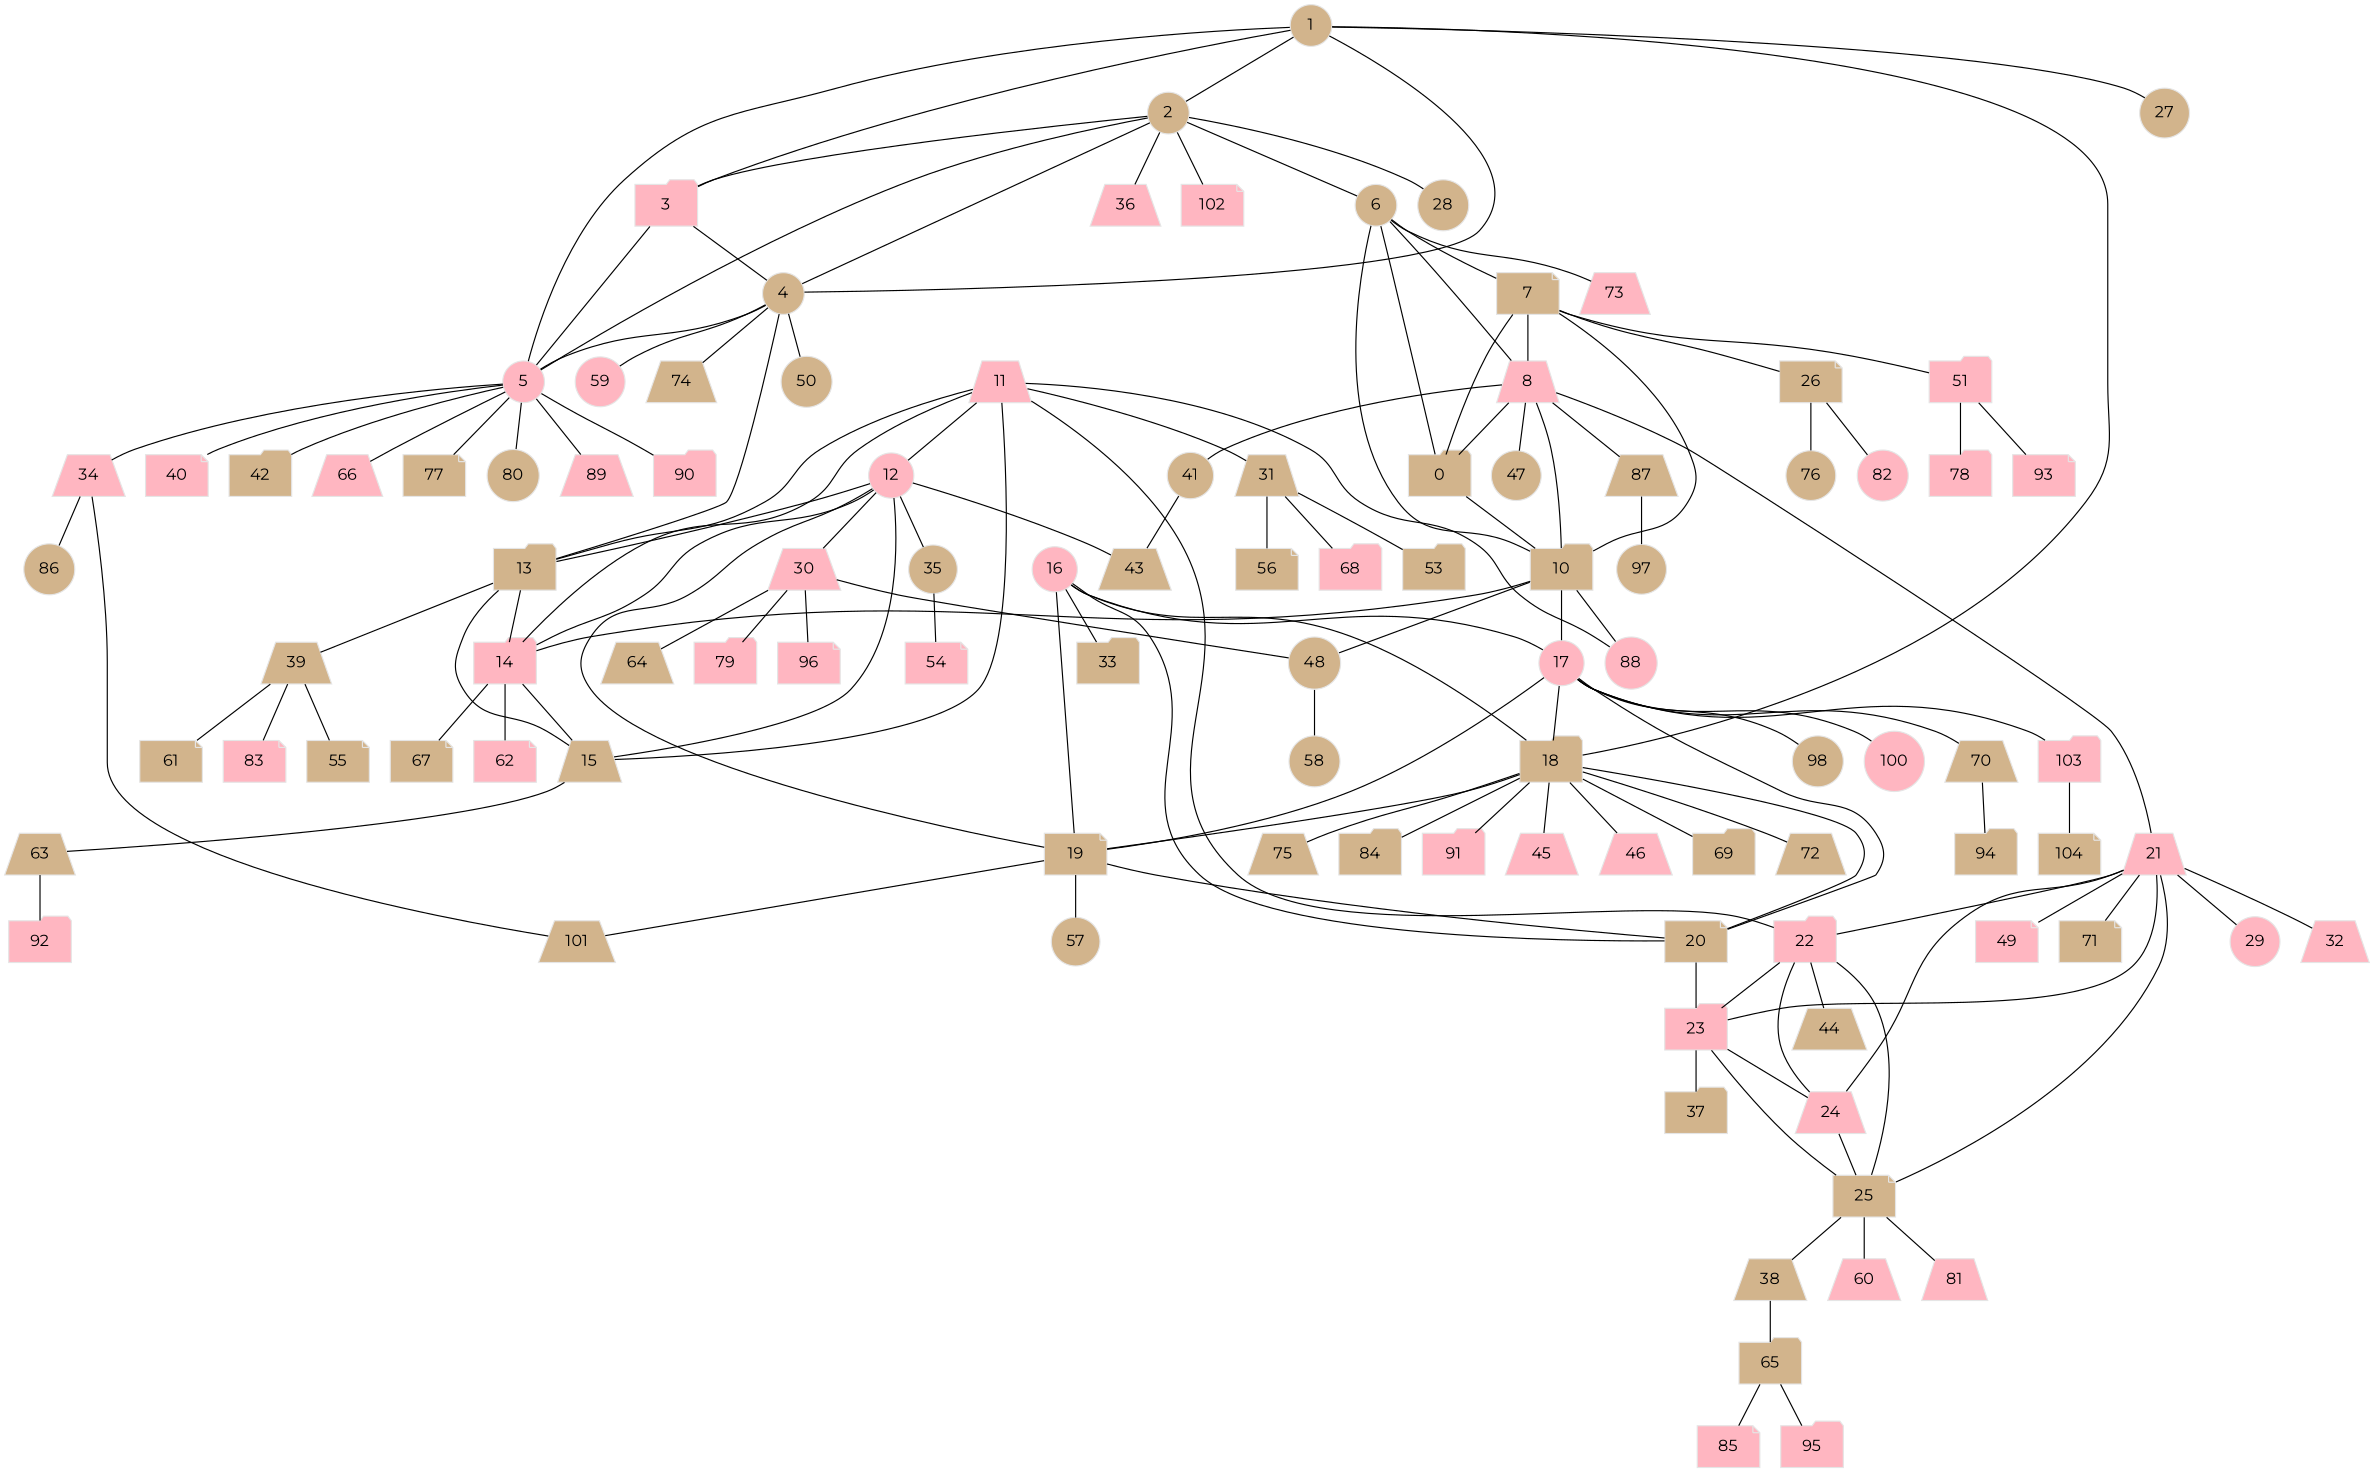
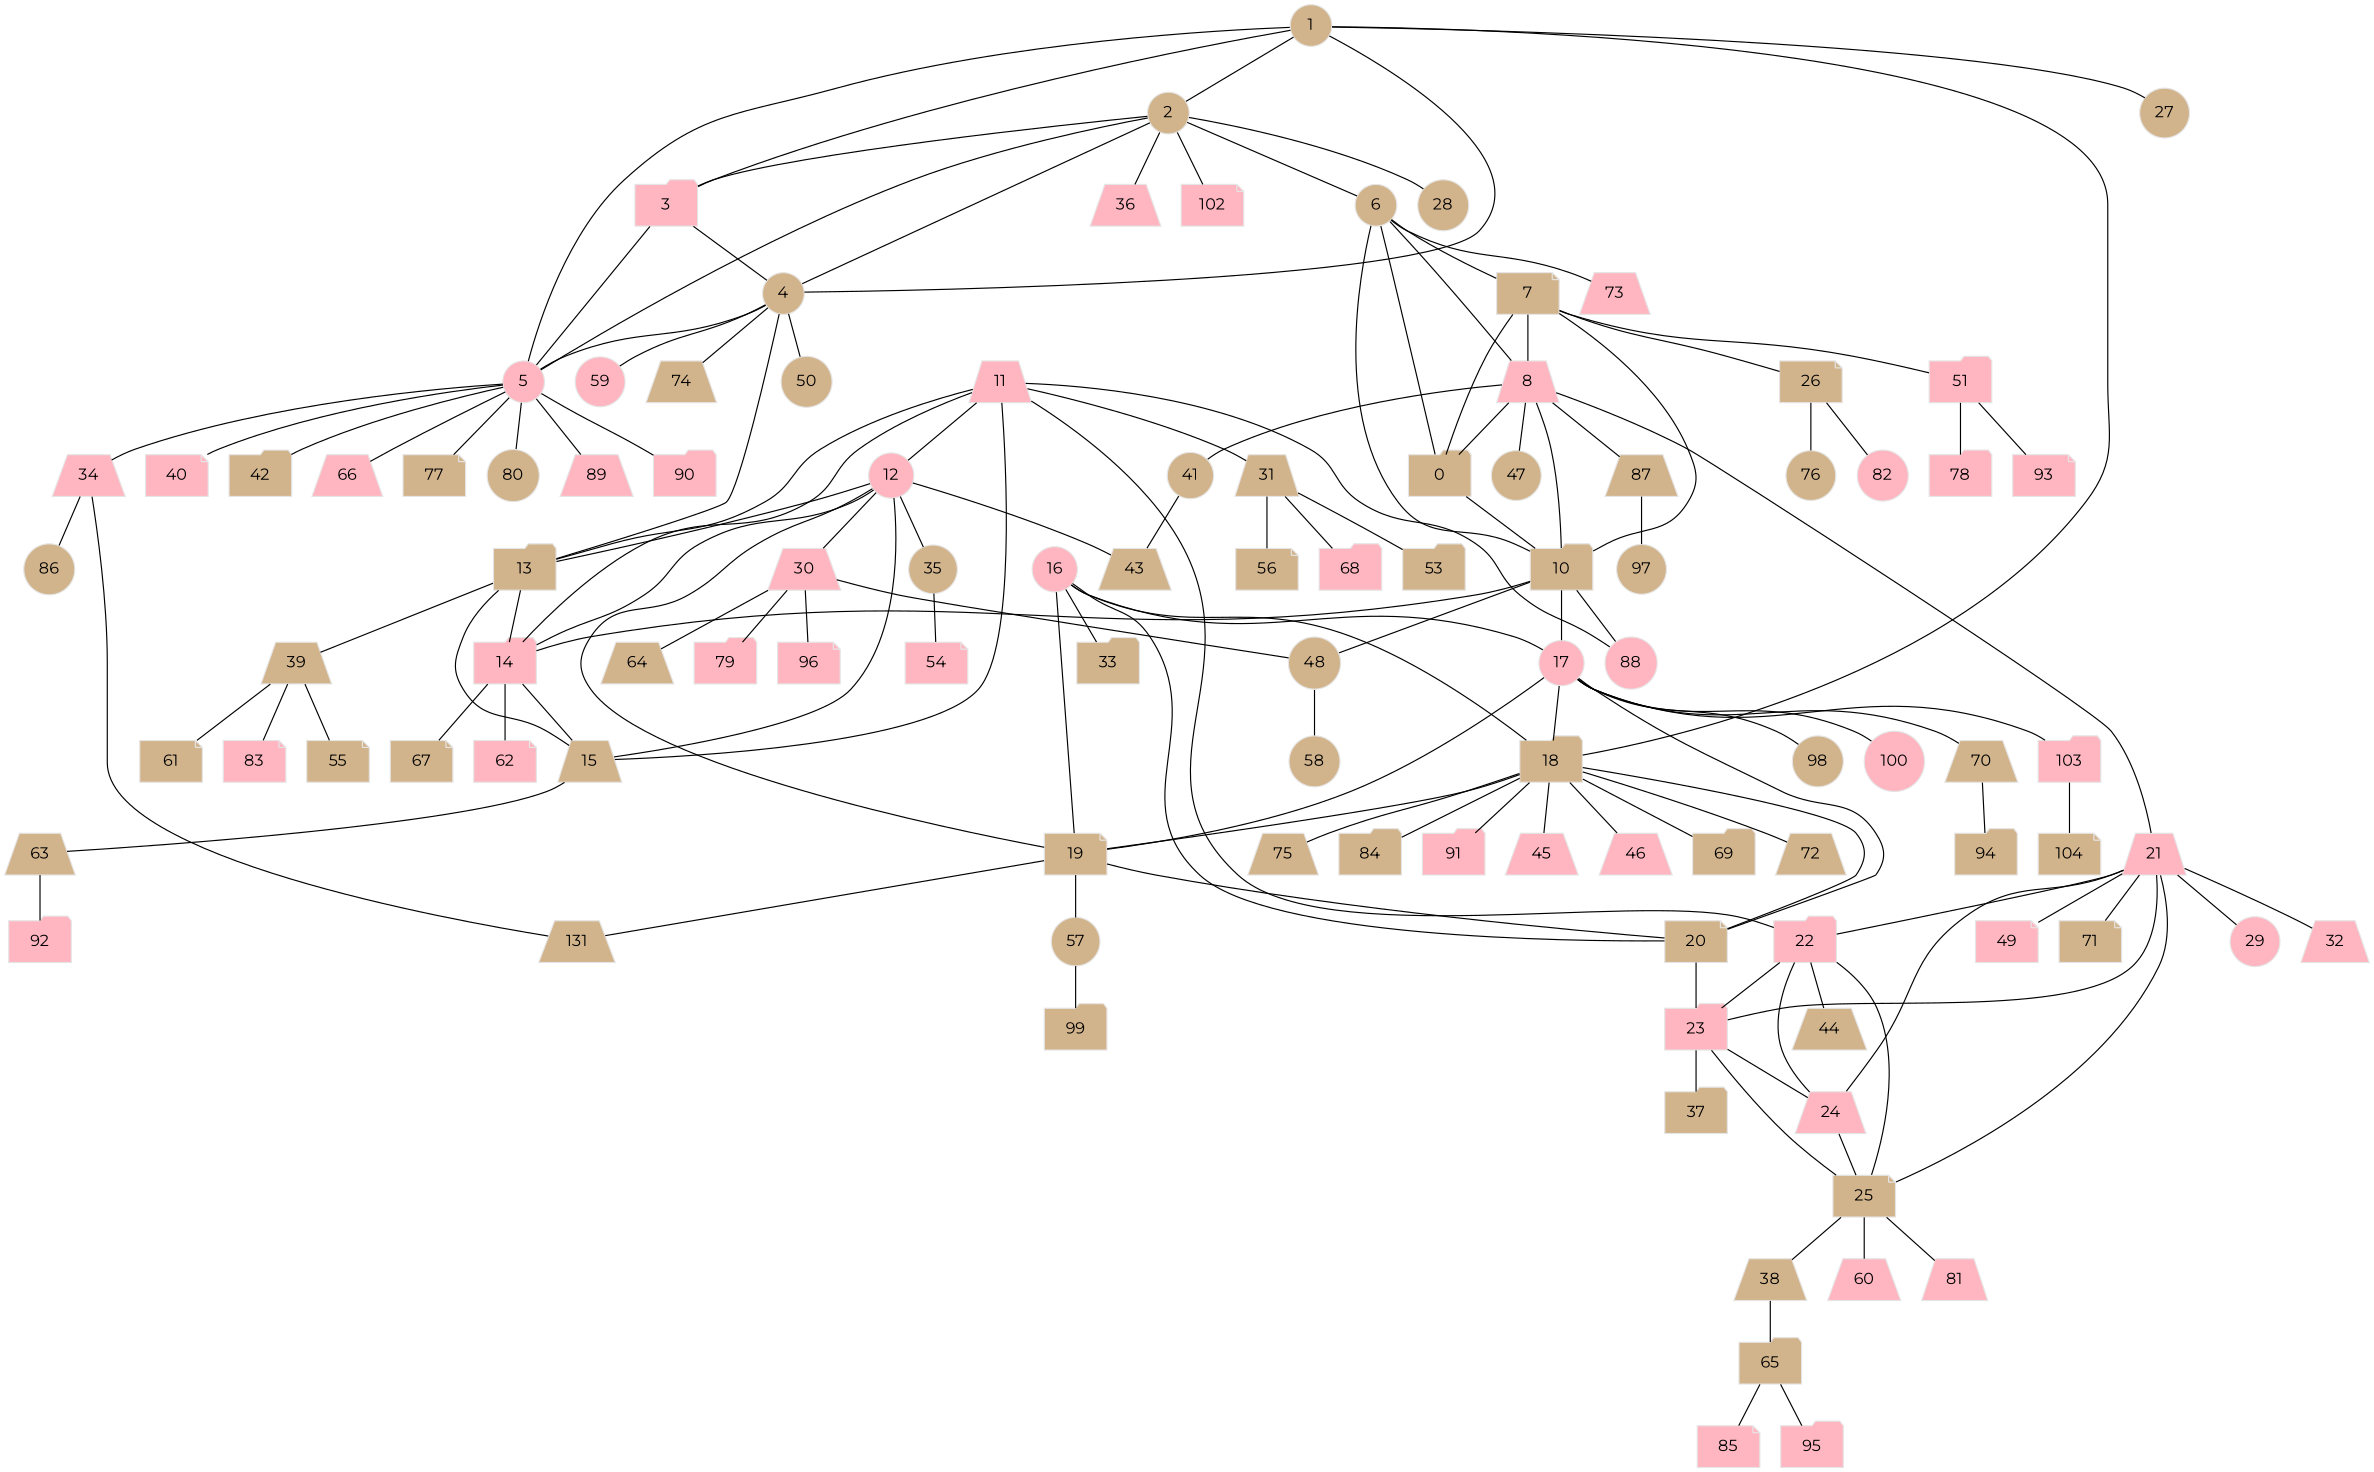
(577, 942) -> (577, 942)
none -> (1076, 1029)
